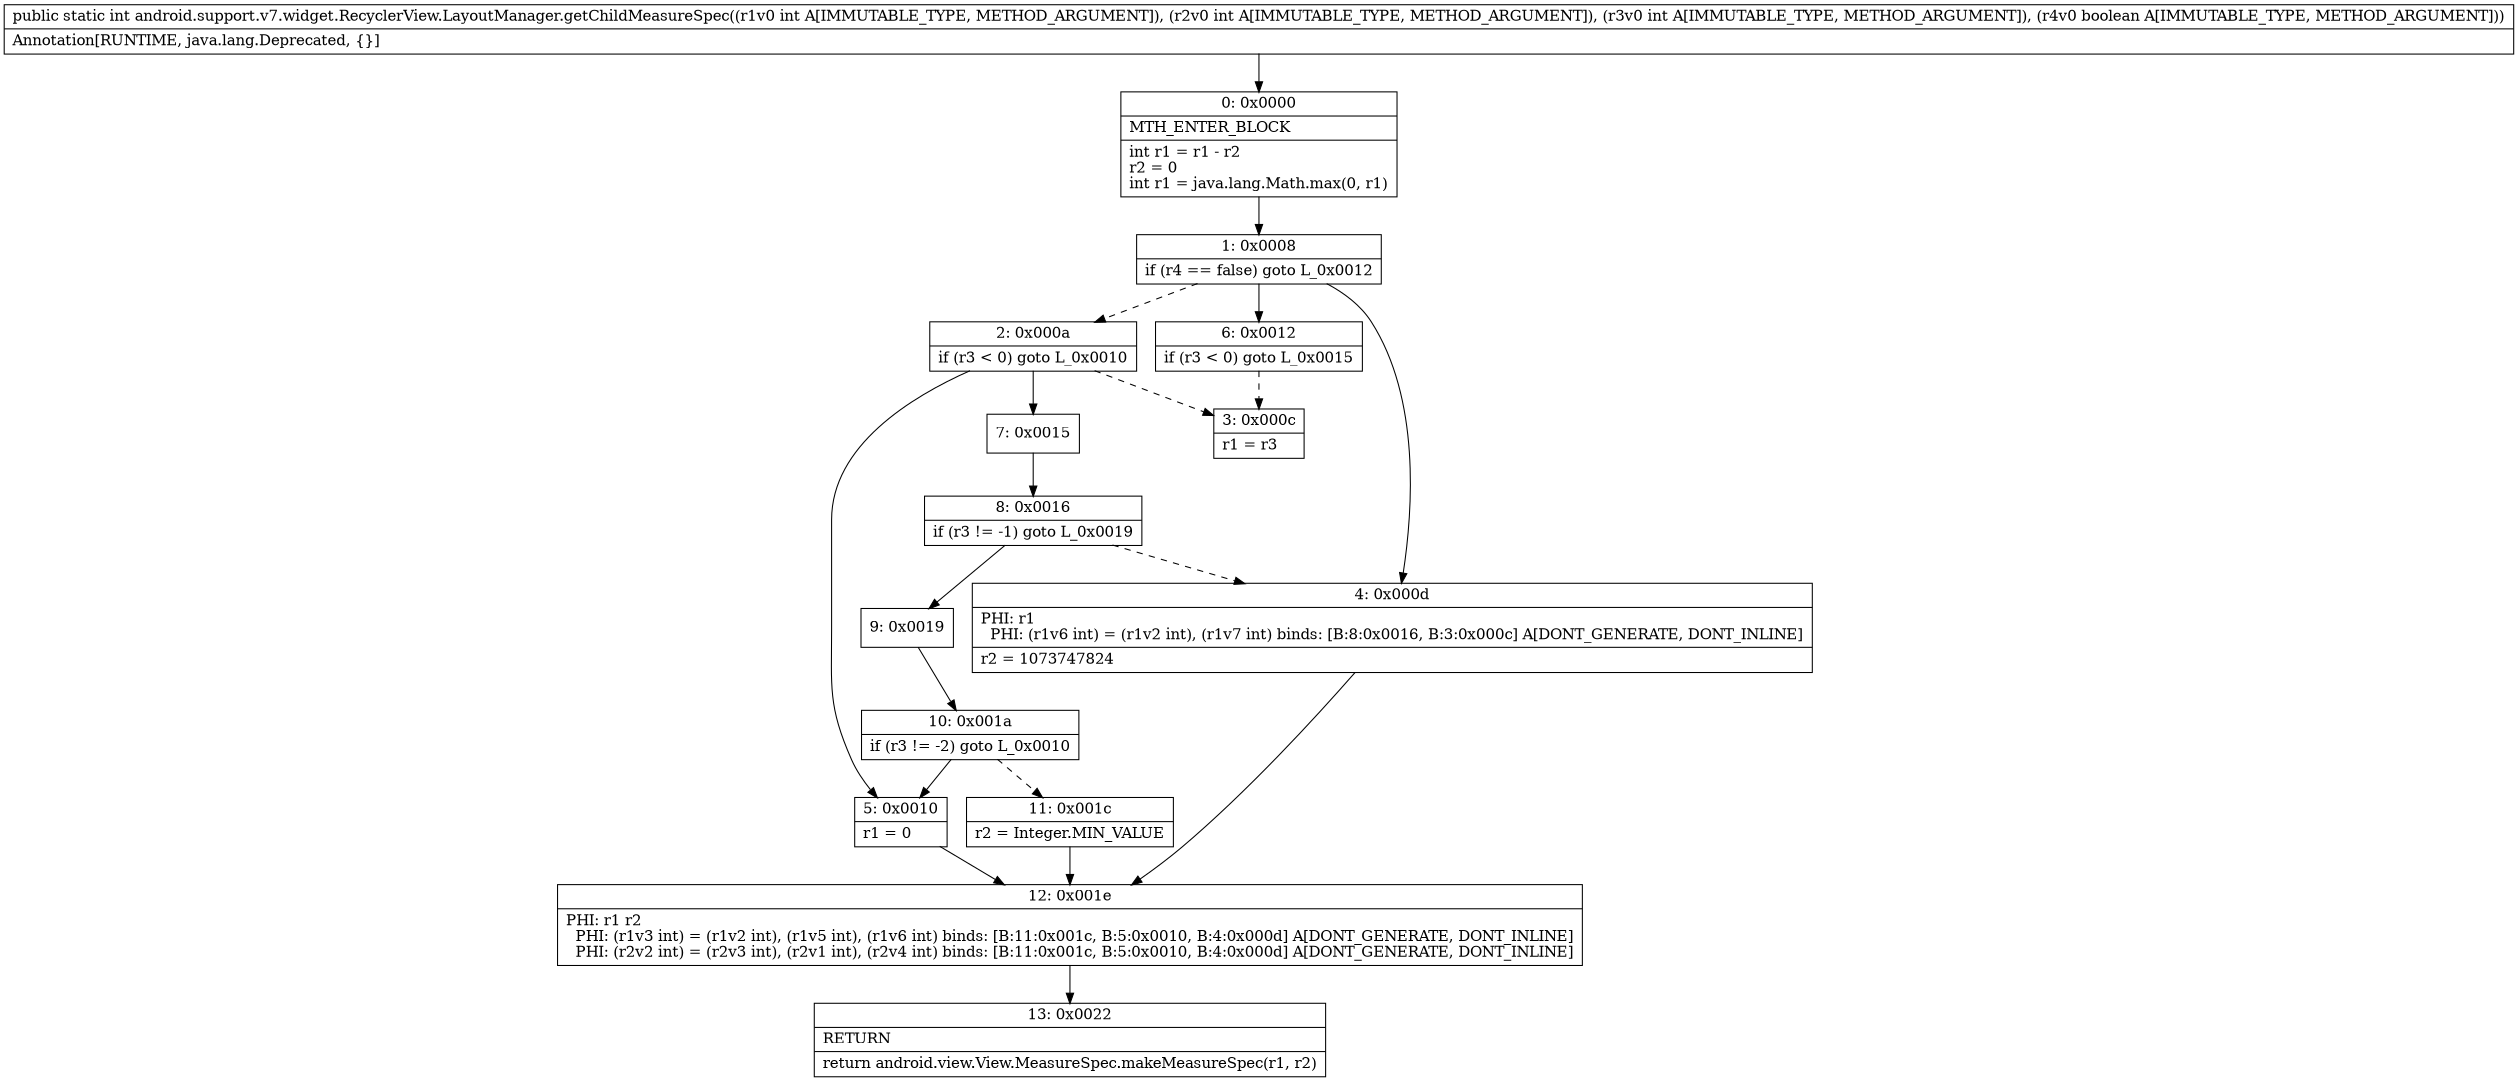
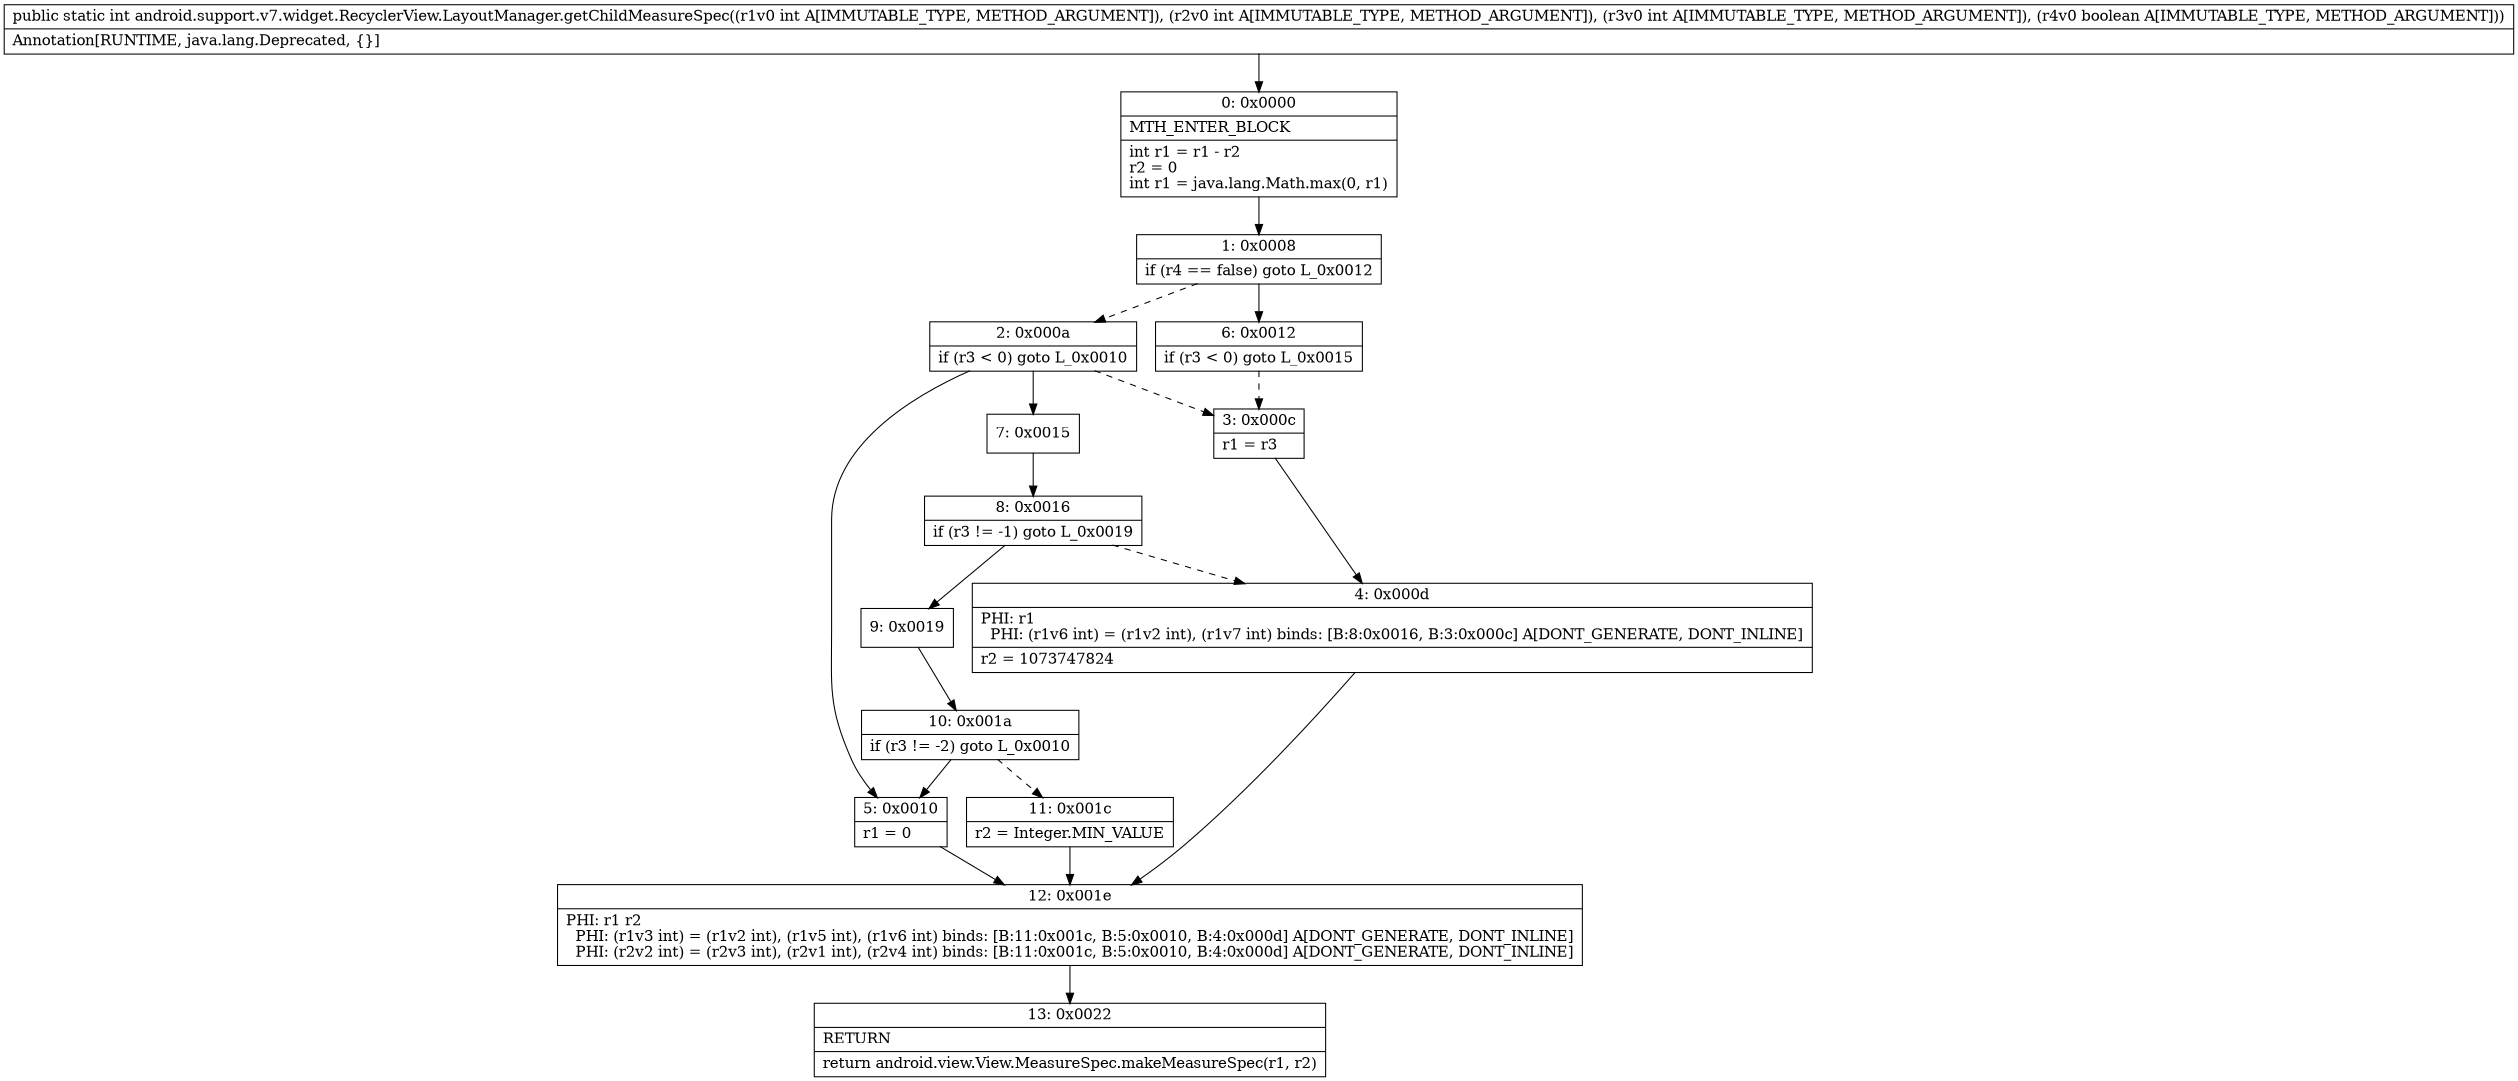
(1405, 415) -> (1316, 516)
